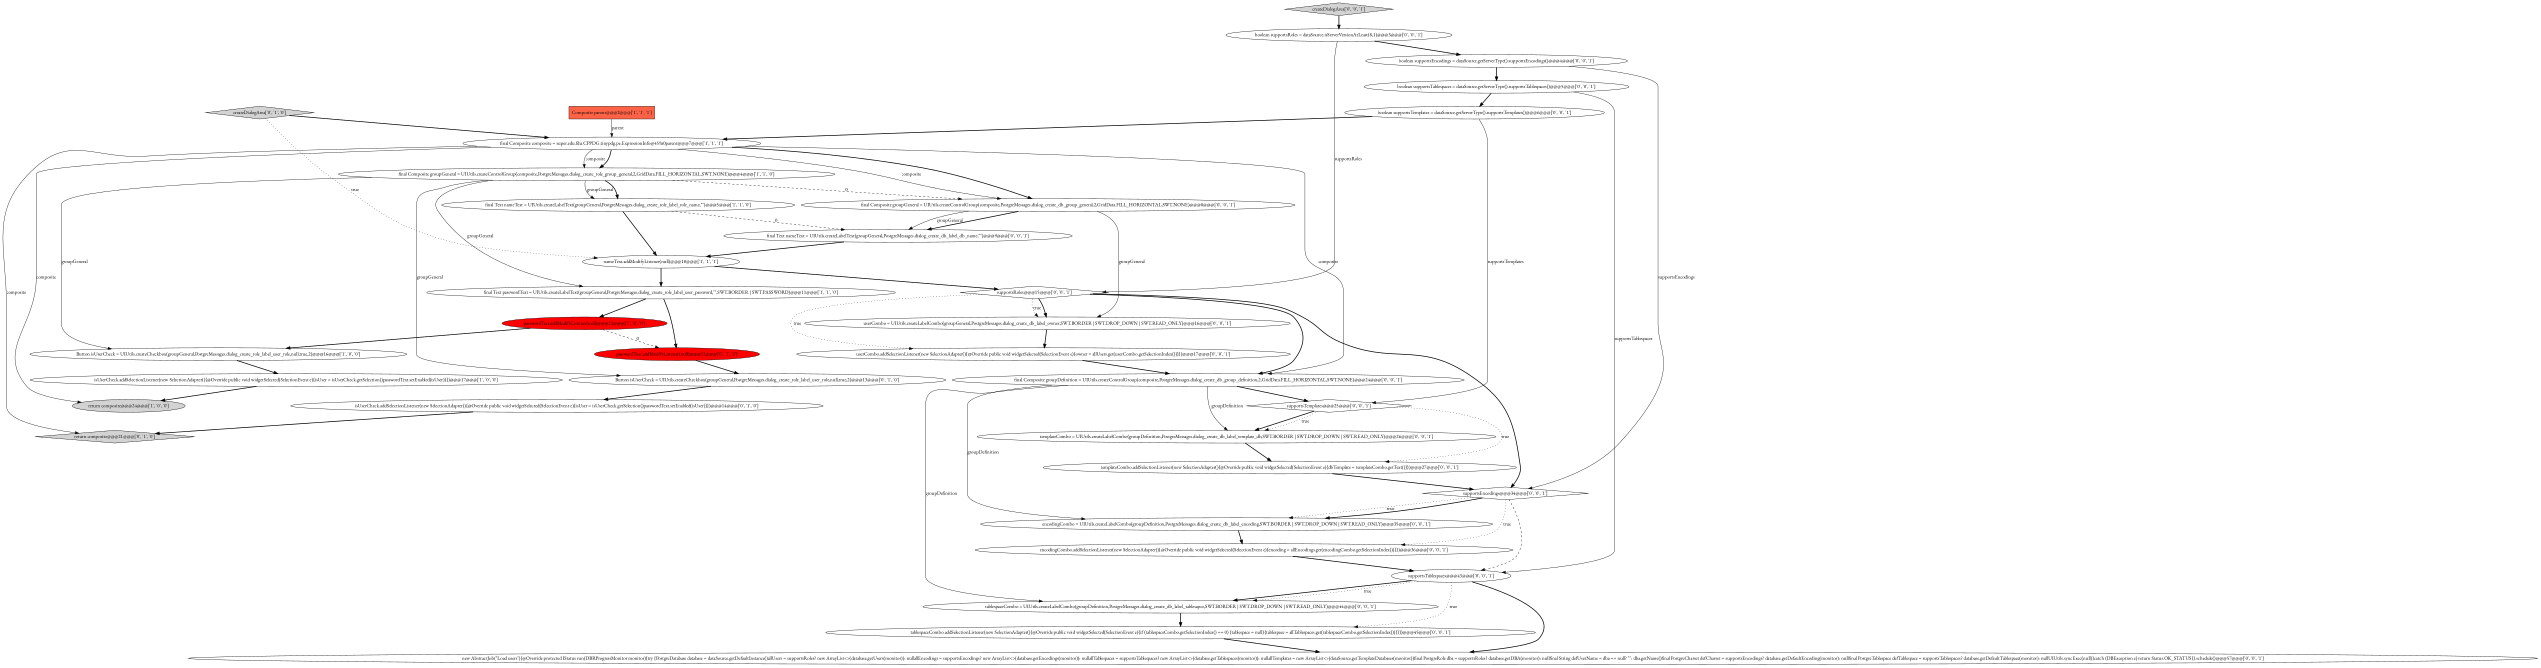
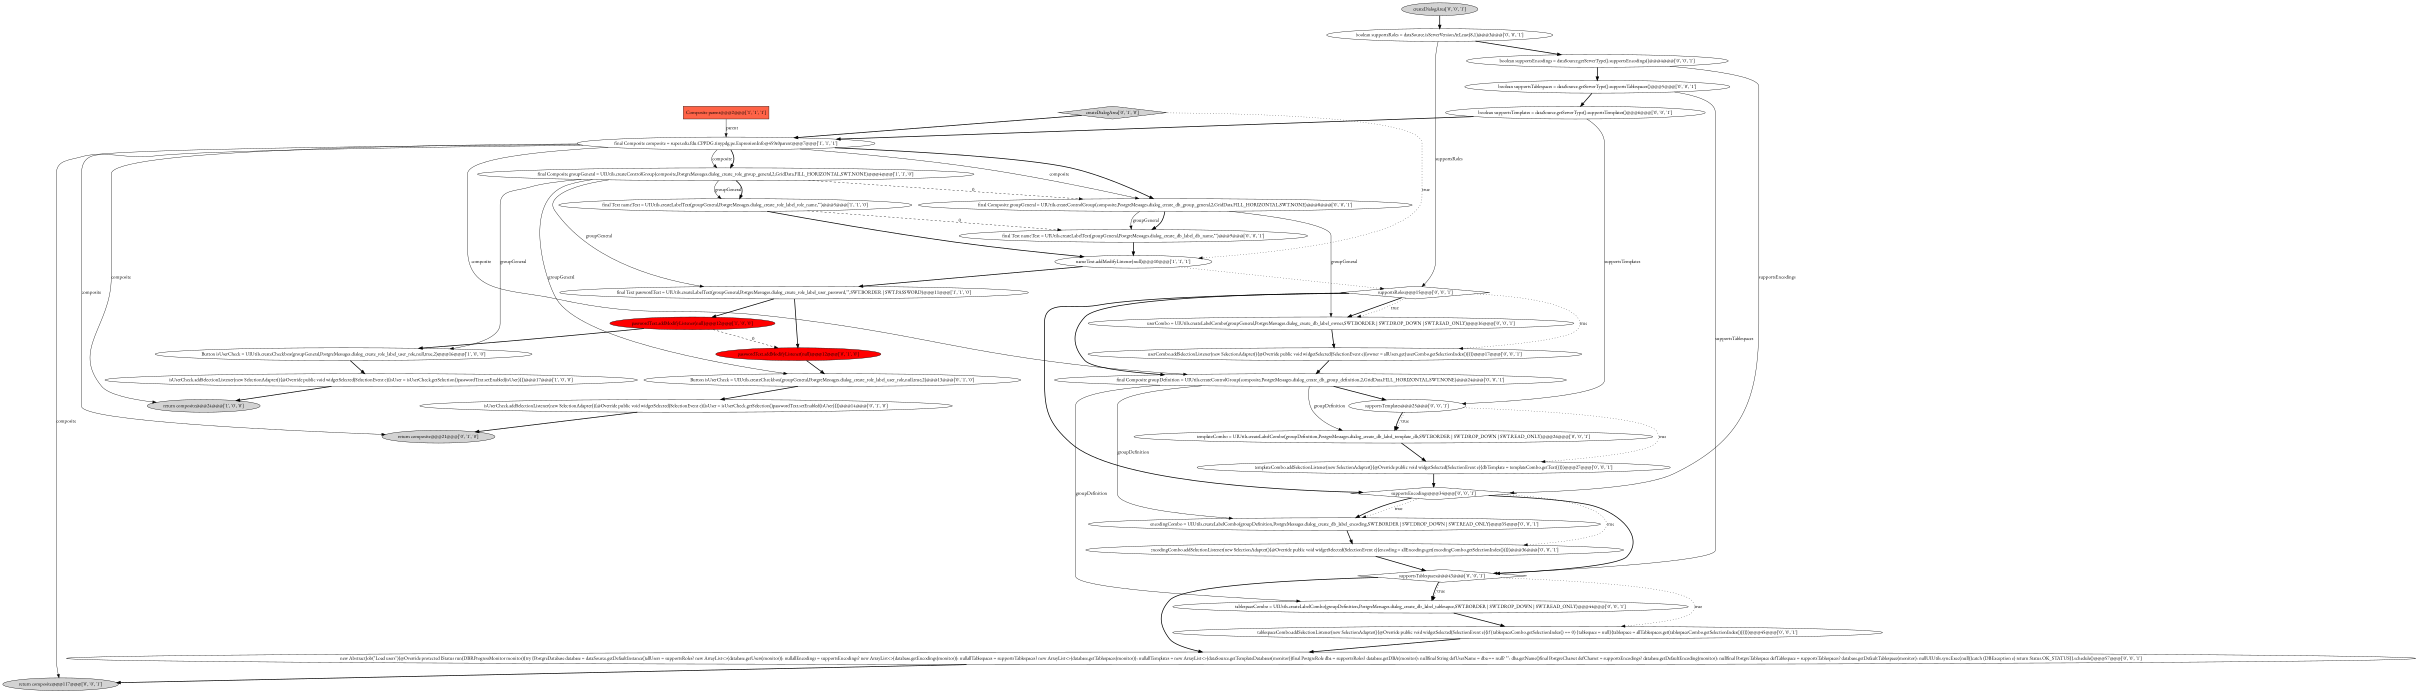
(1339, 9) -> (1440, 9)
(854, 278) -> (1280, 278)
(1329, 406) -> (1407, 406)
(115, 437) -> (438, 437)
(1521, 545) -> (1631, 534)
(1451, 576) -> (1442, 576)
none -> (61, 684)
